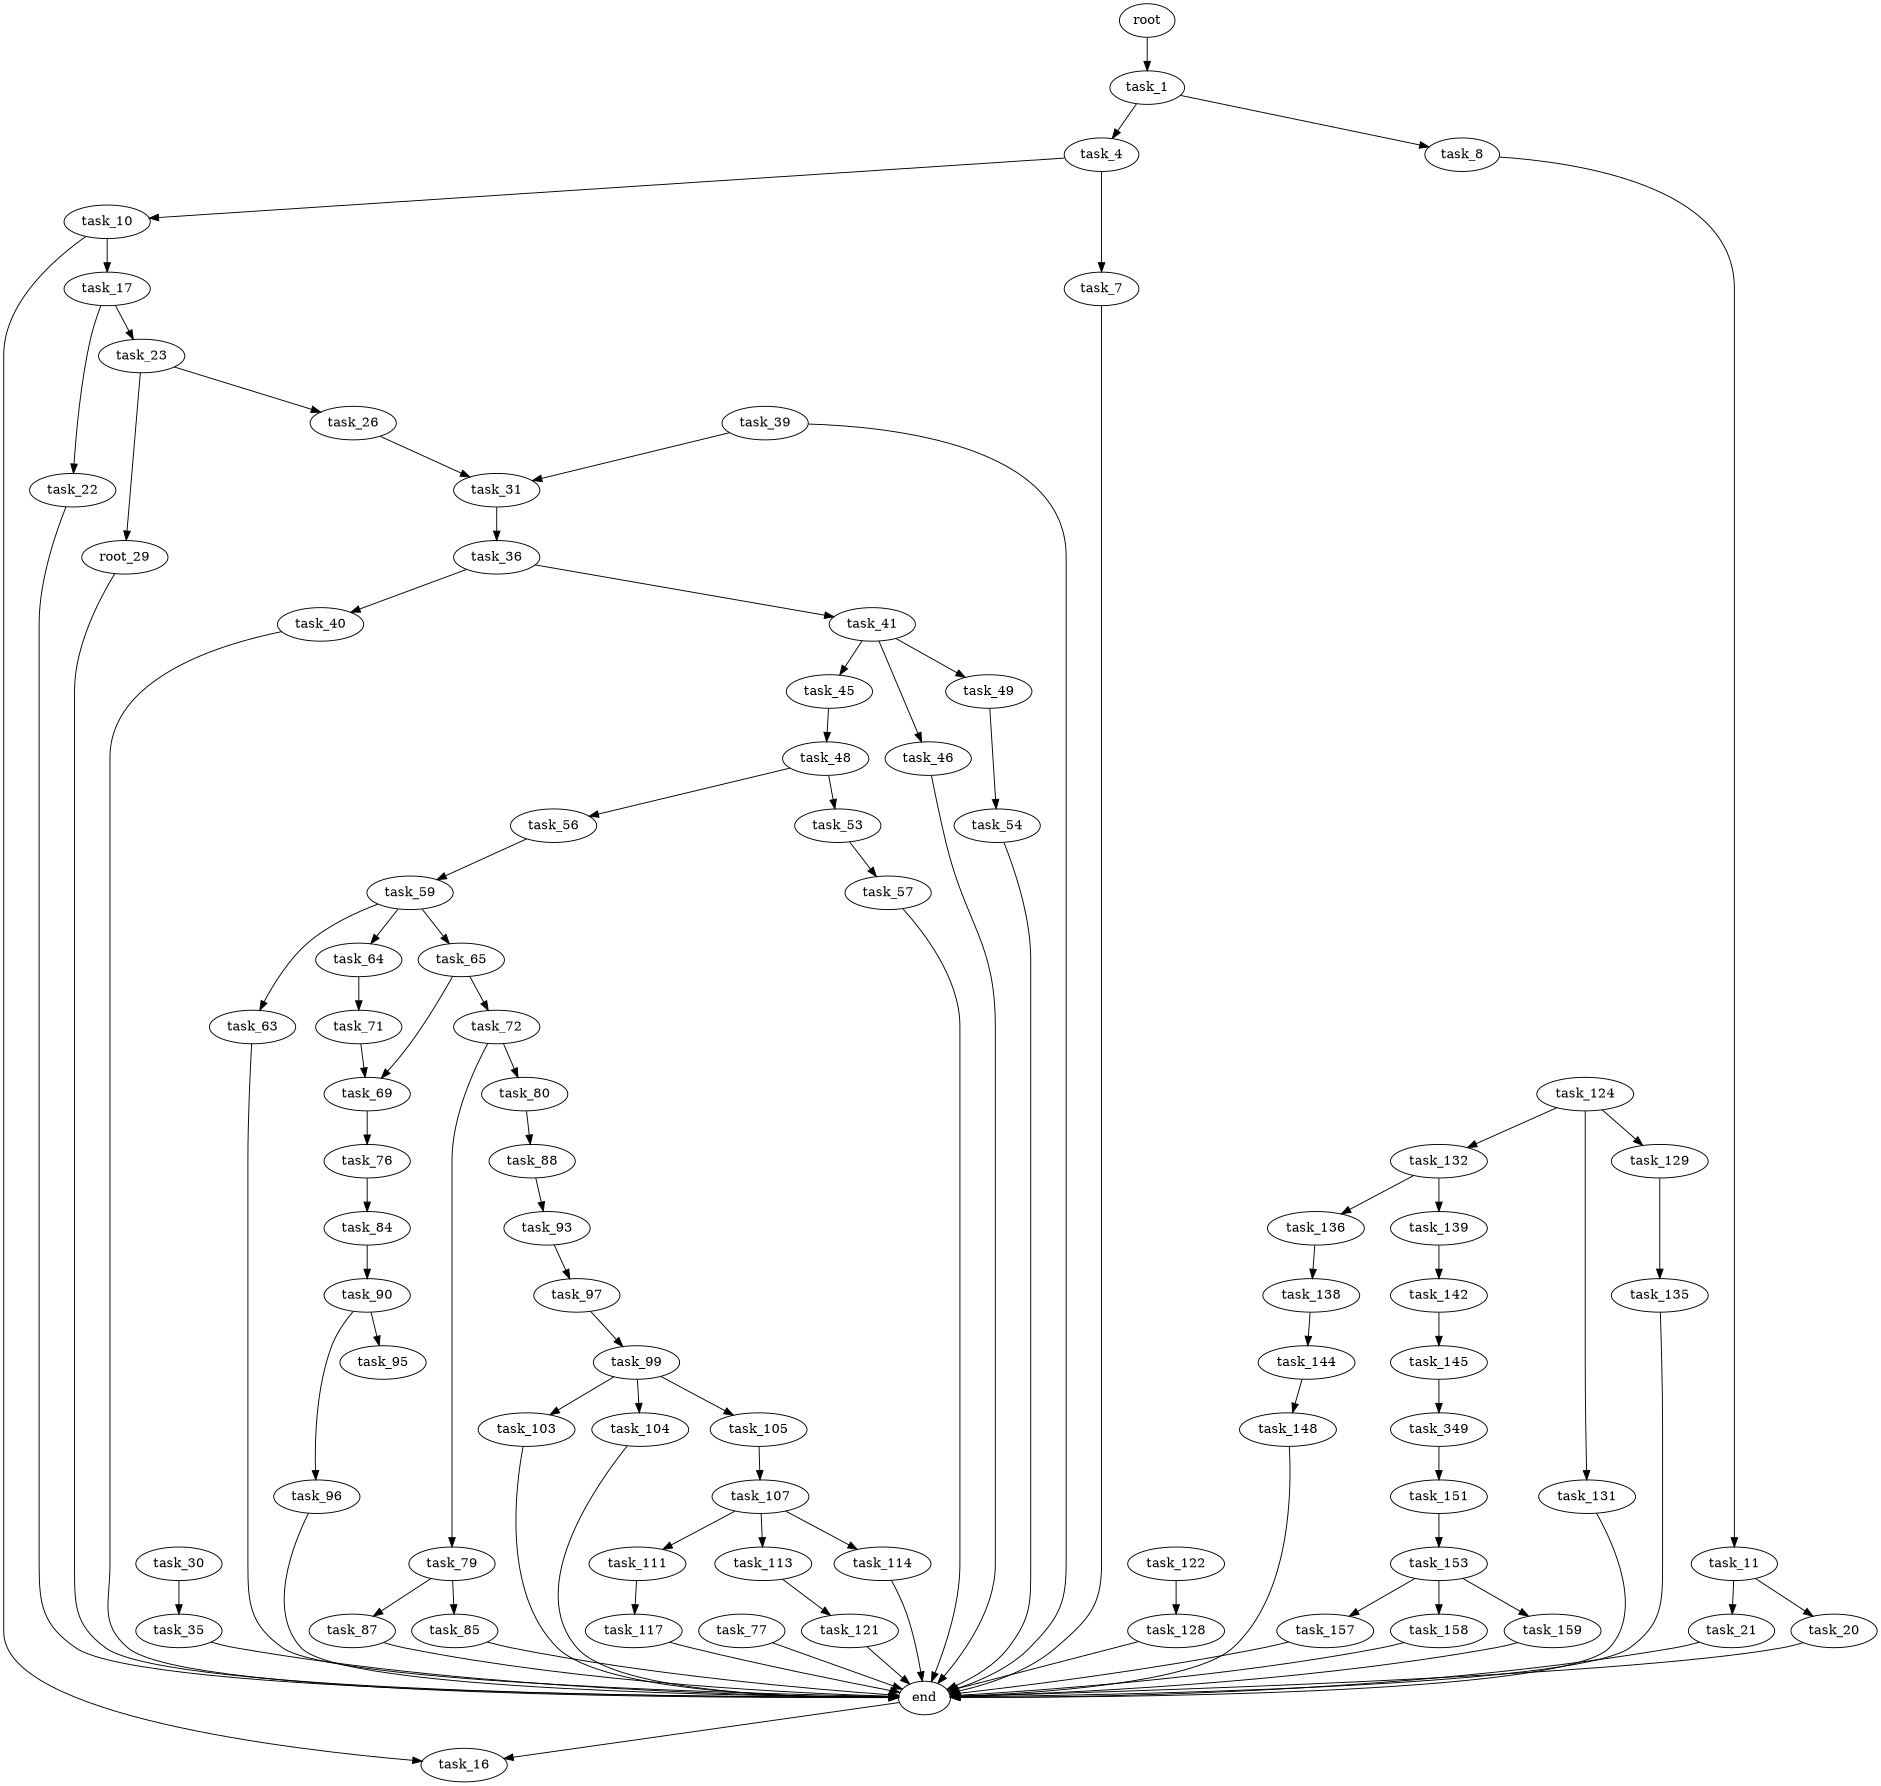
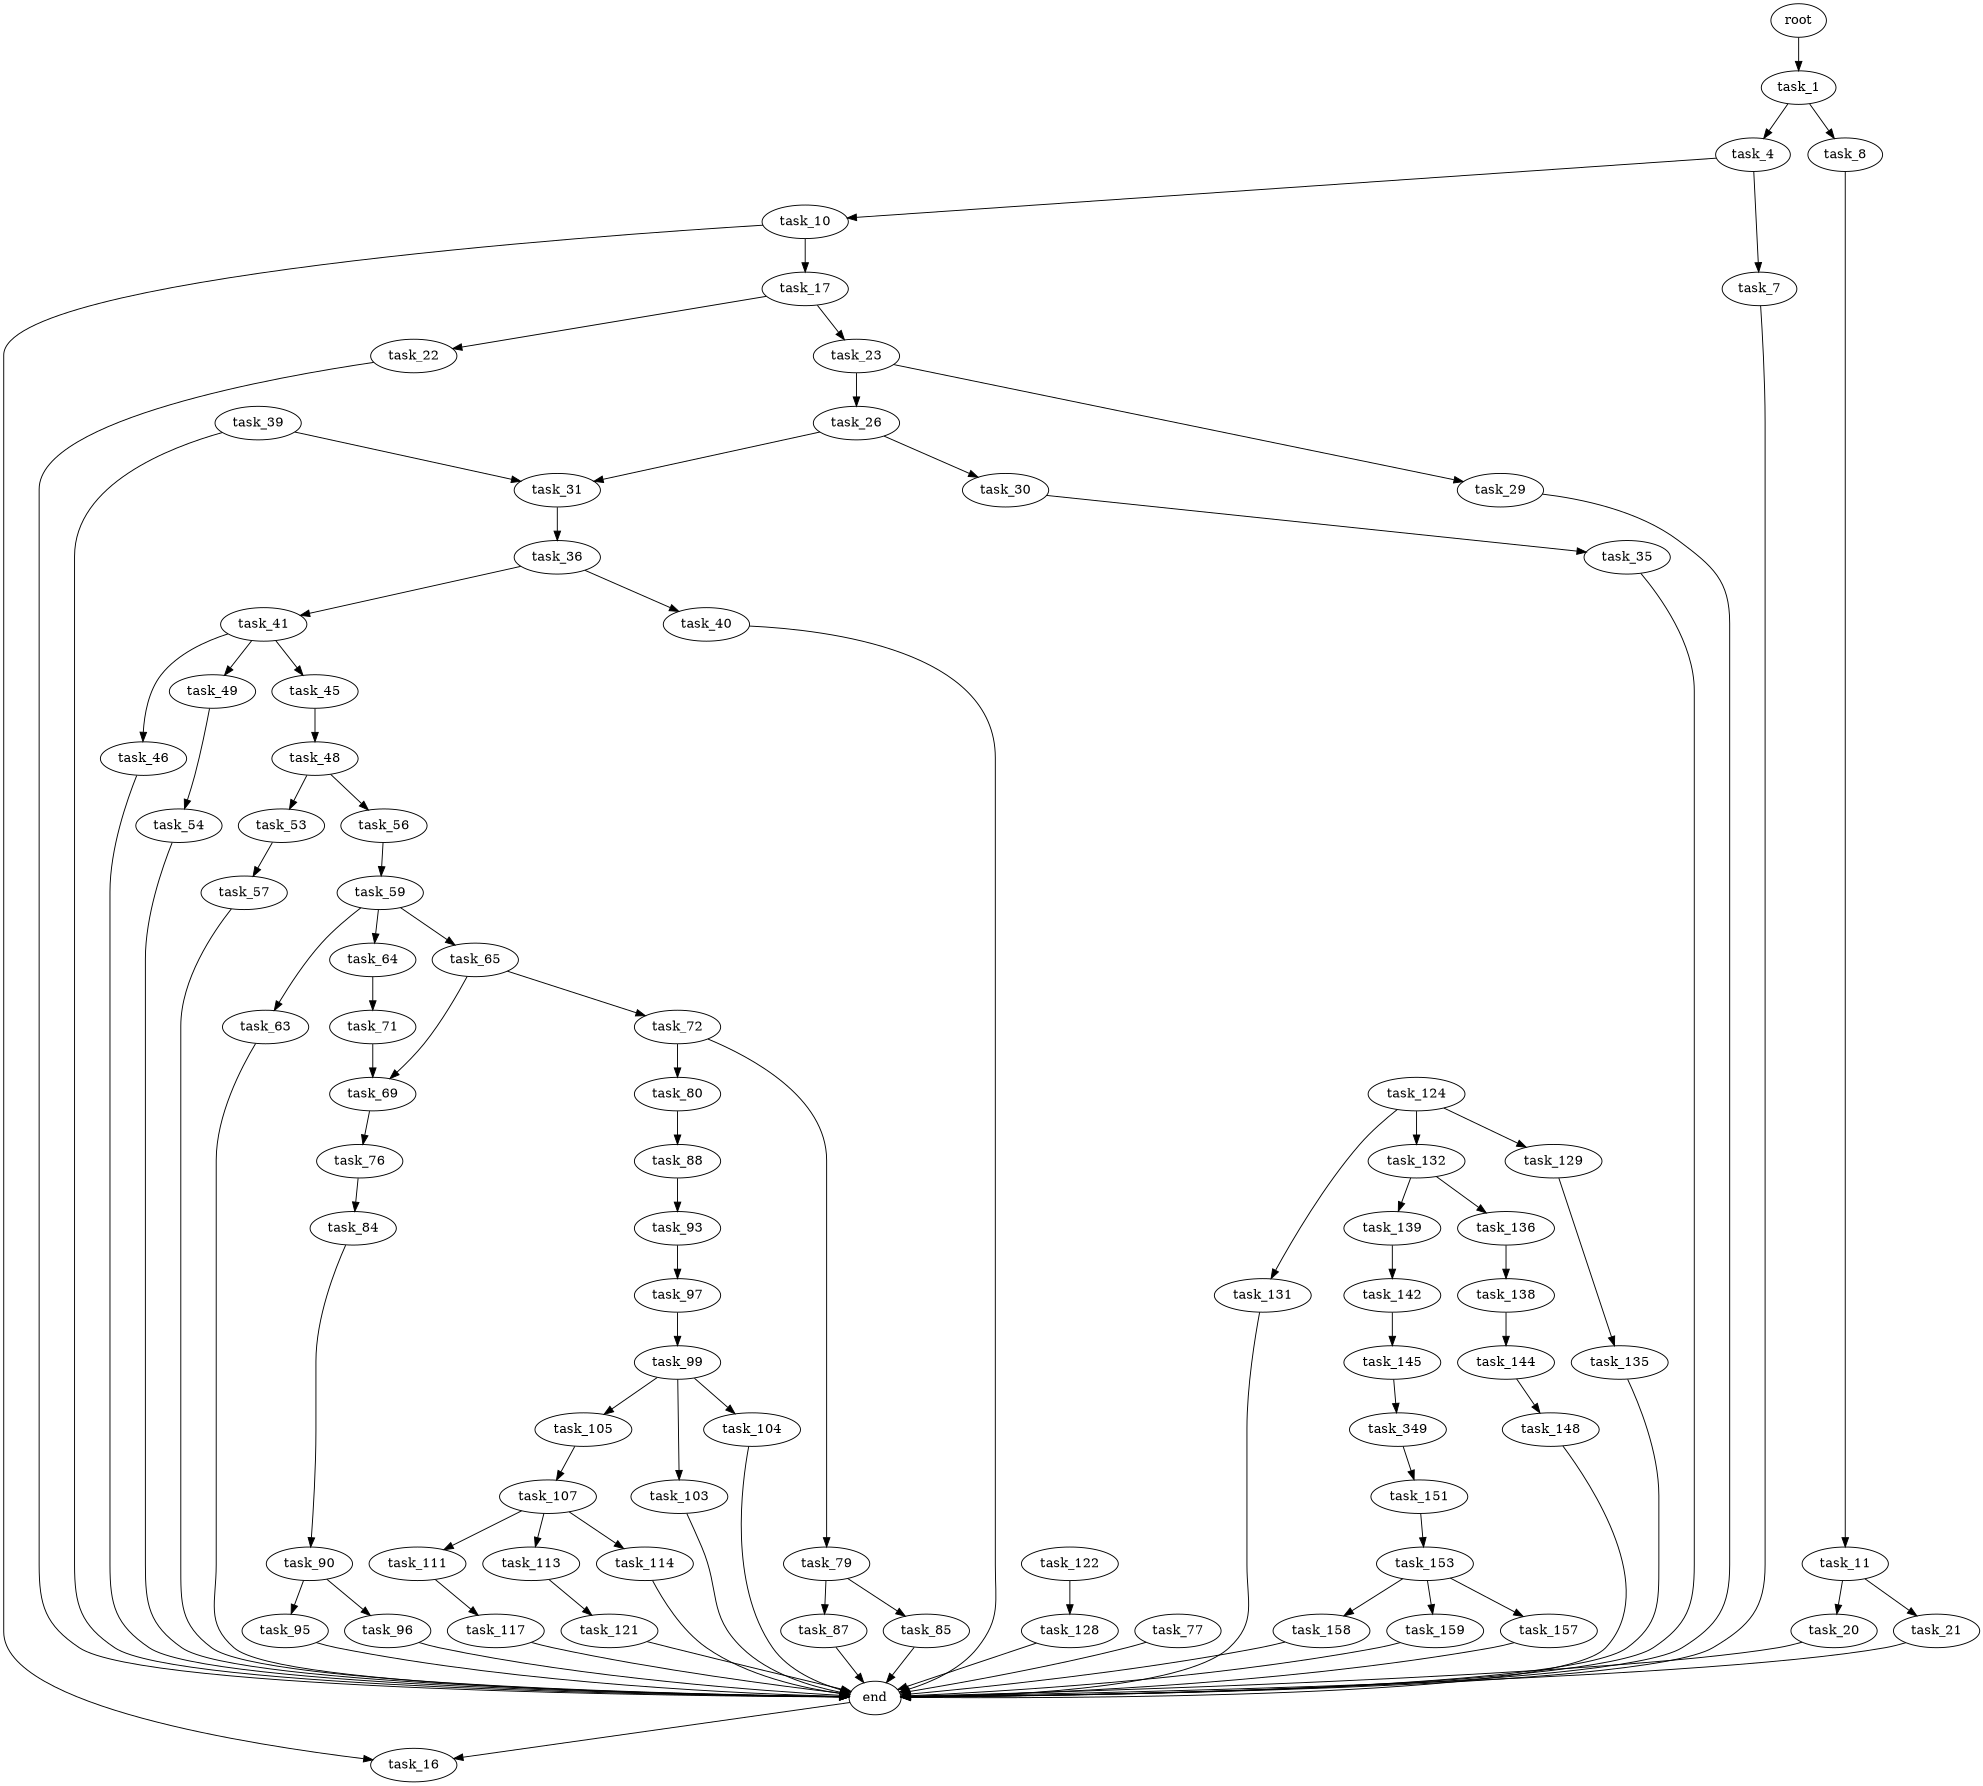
none -> (927, 455)
(125, 557) -> (1500, 490)
none -> (577, 1681)
